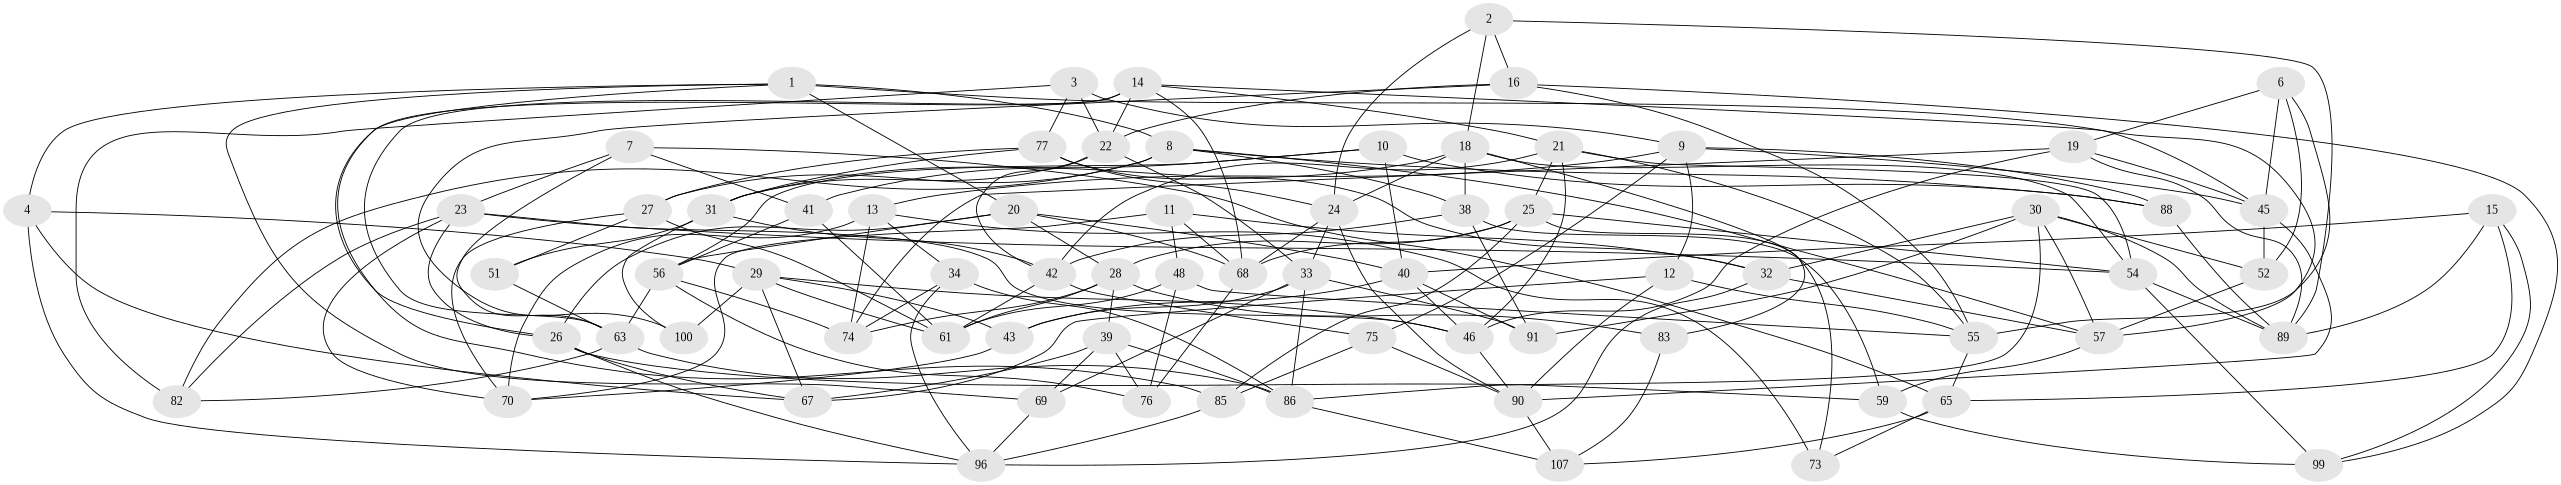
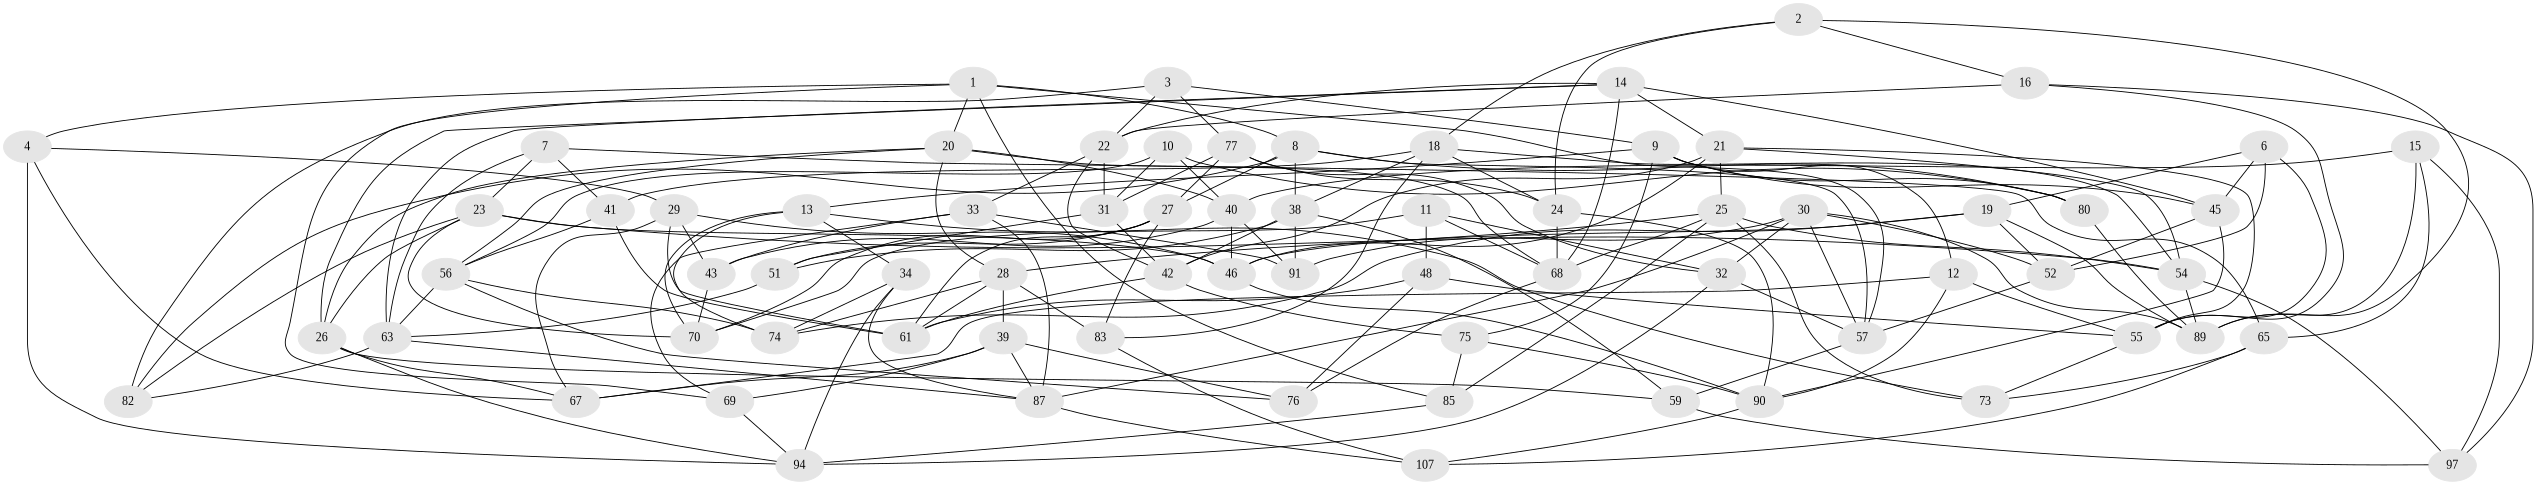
(2170, 176) -> (2019, 242)
(2167, 211) -> (2084, 211)
(1320, 242) -> none
none -> (1038, 250)
none -> (1129, 272)
(684, 338) -> none
(1960, 370) -> (2061, 370)
(1290, 402) -> (1040, 402)
(981, 465) -> (800, 465)
(2319, 465) -> (2452, 465)
